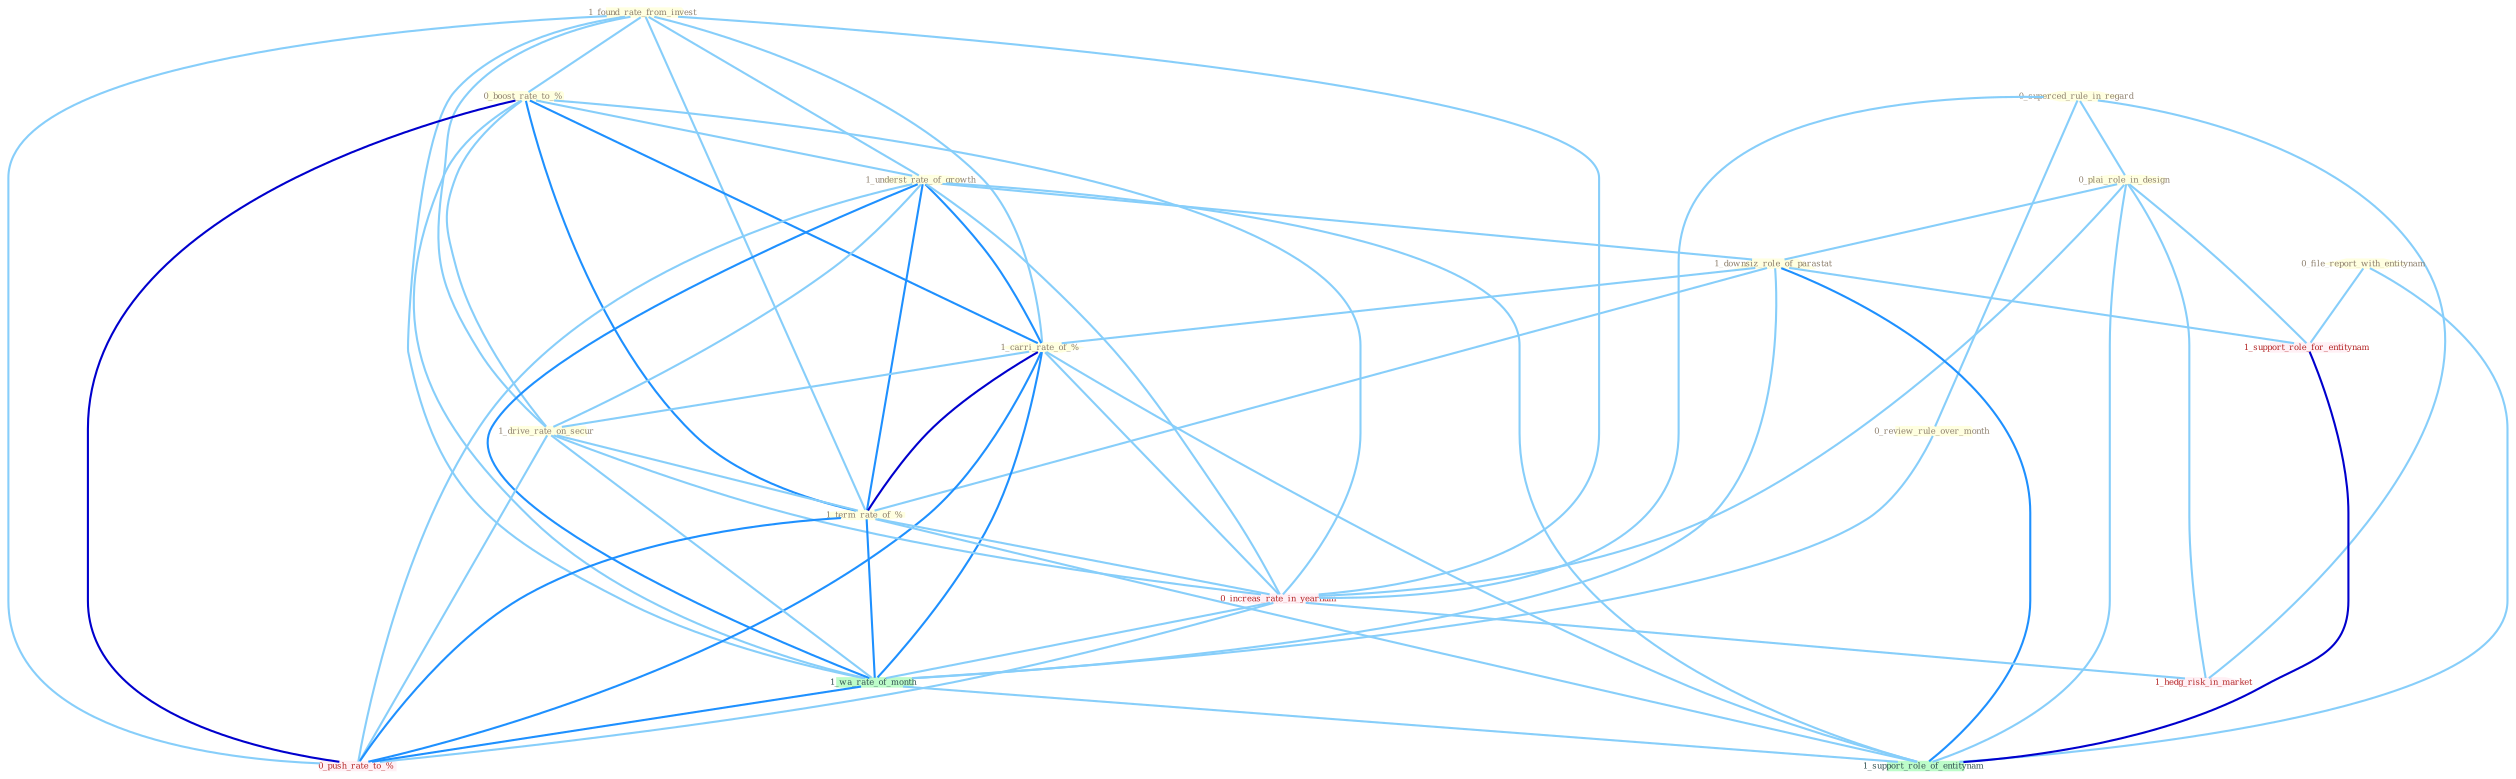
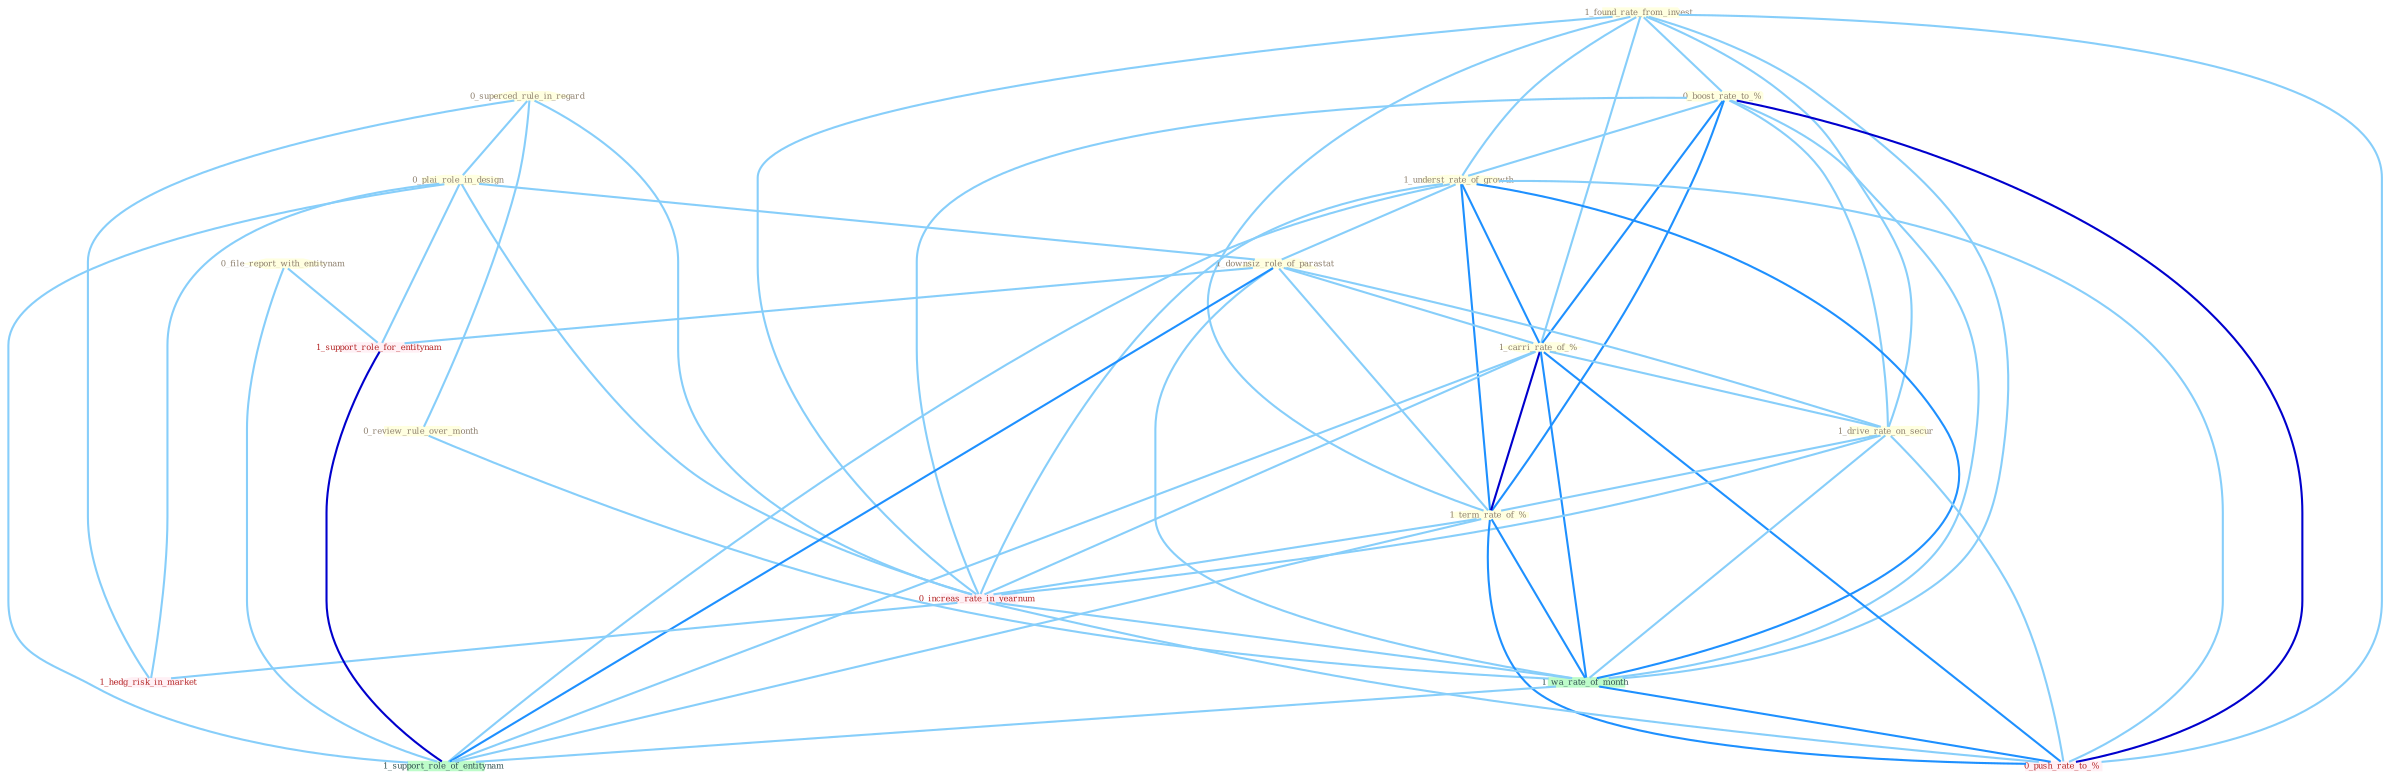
(749, 324) -> (1585, 340)
